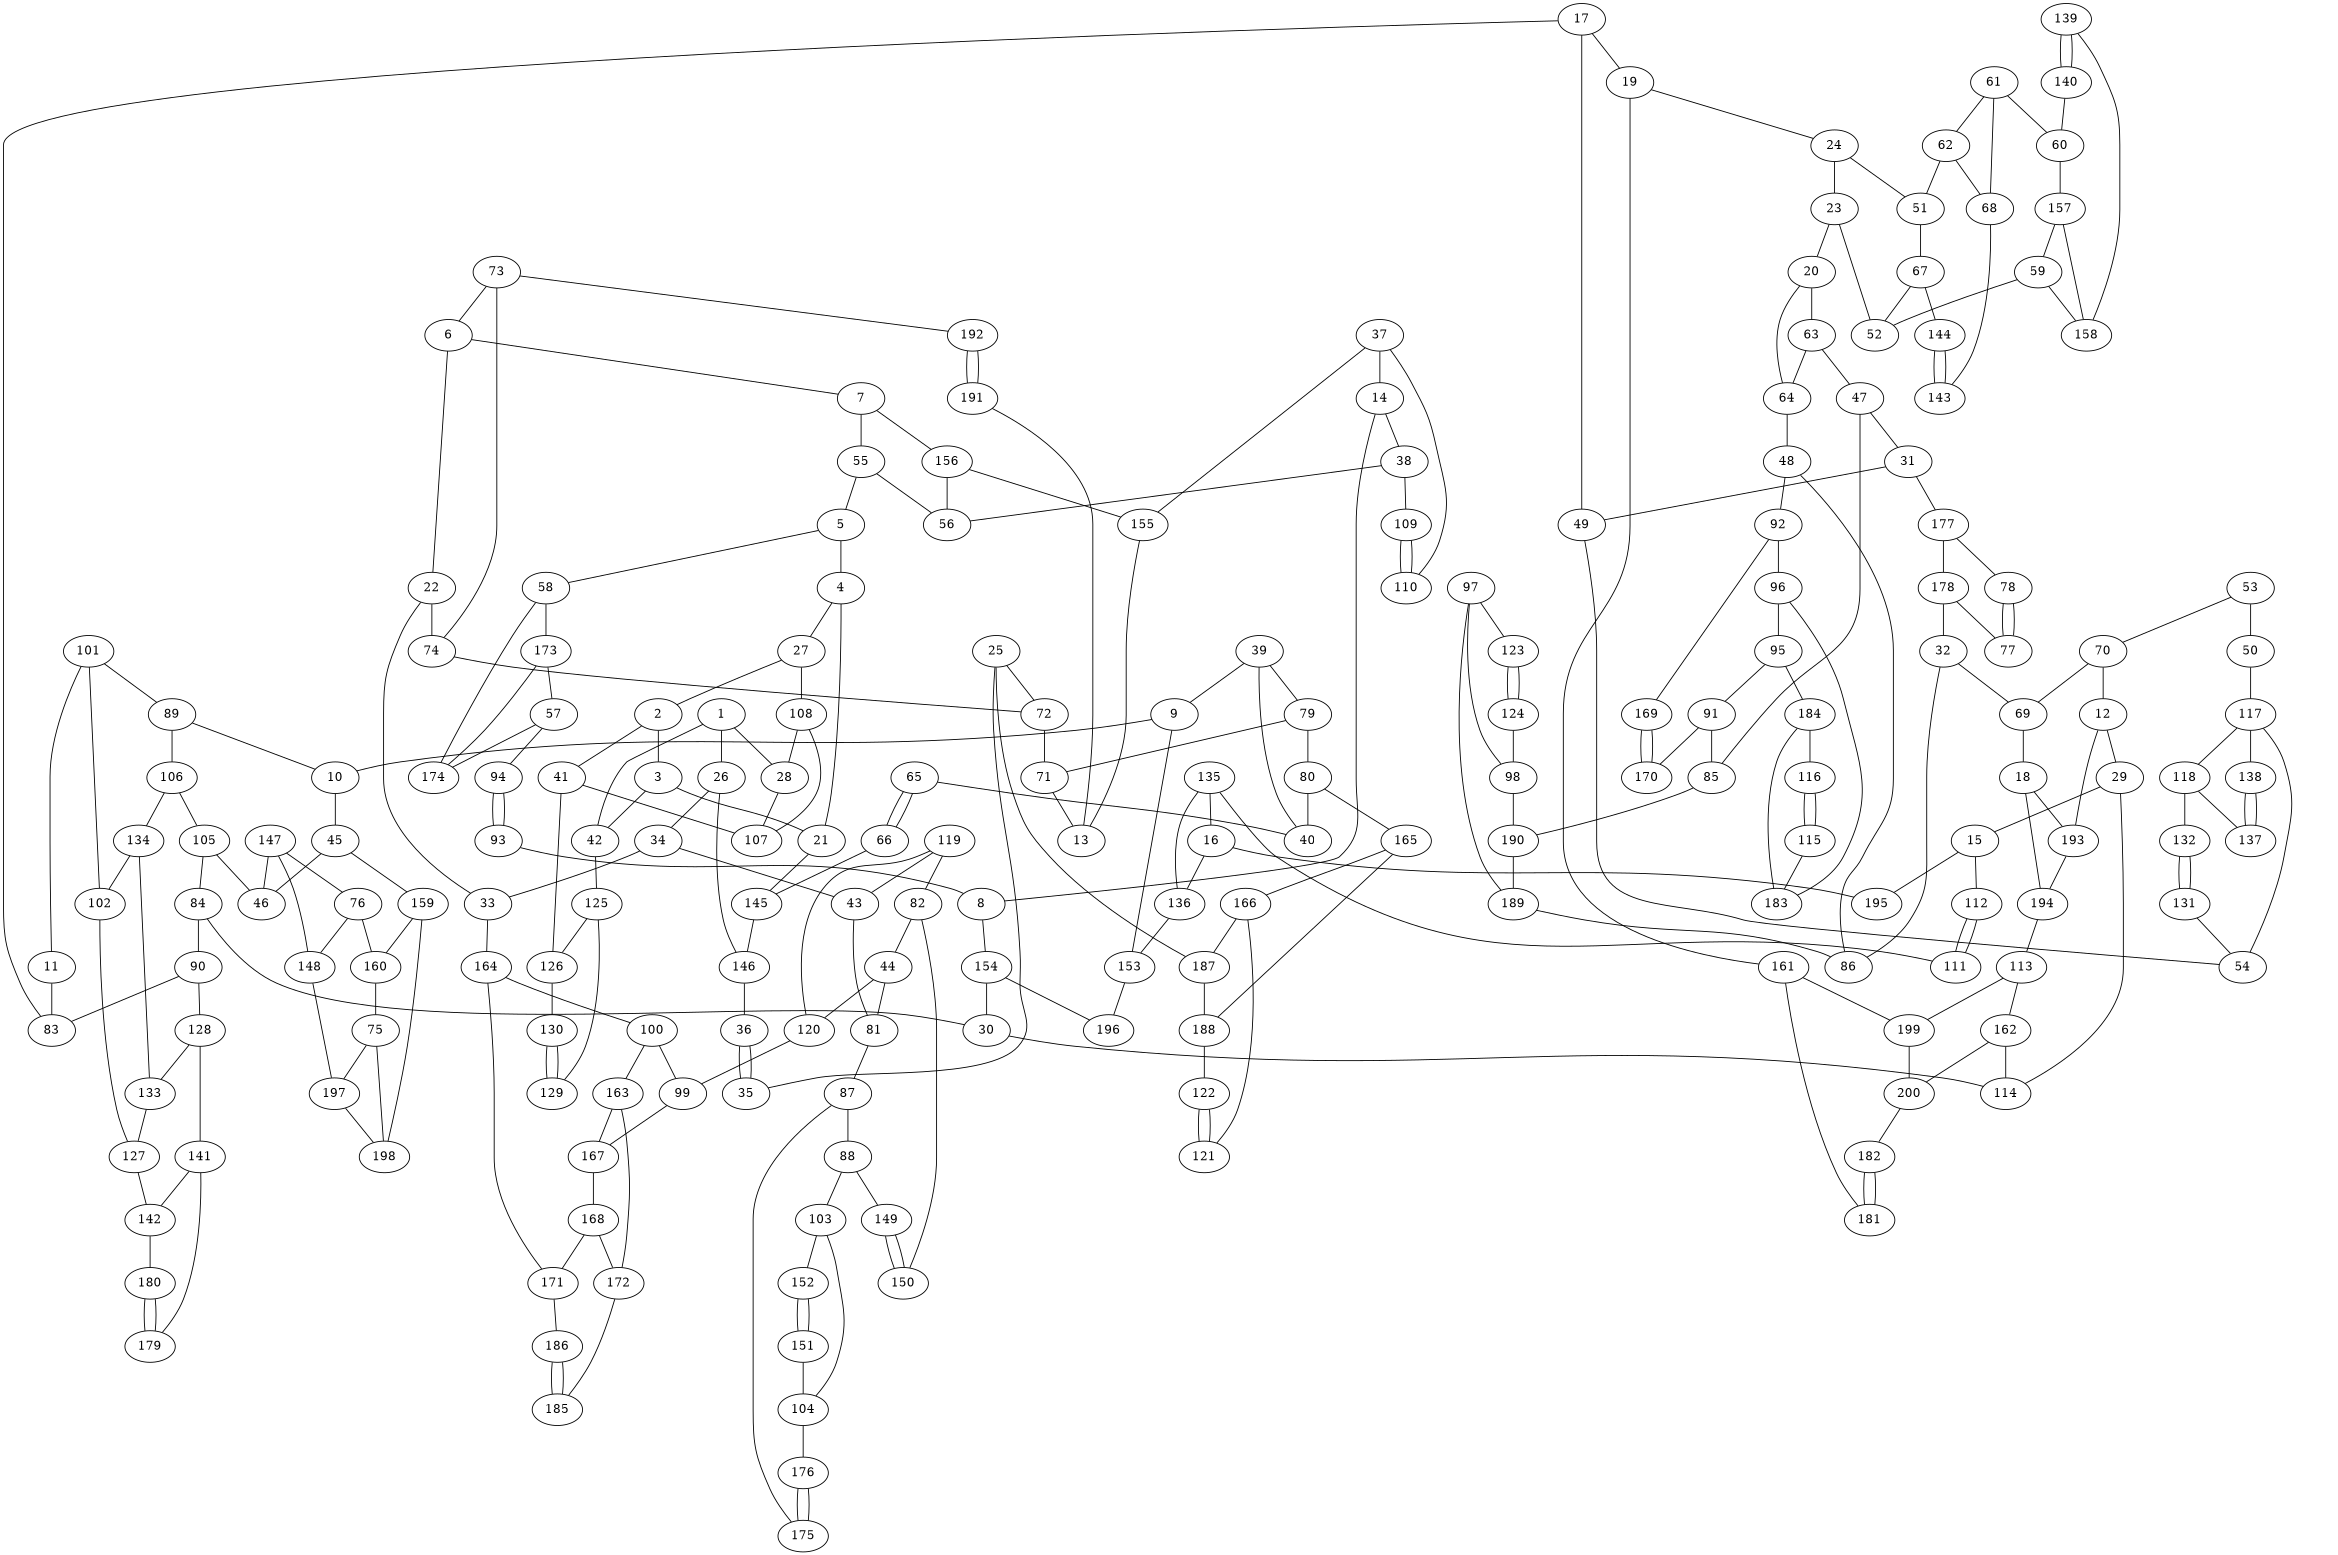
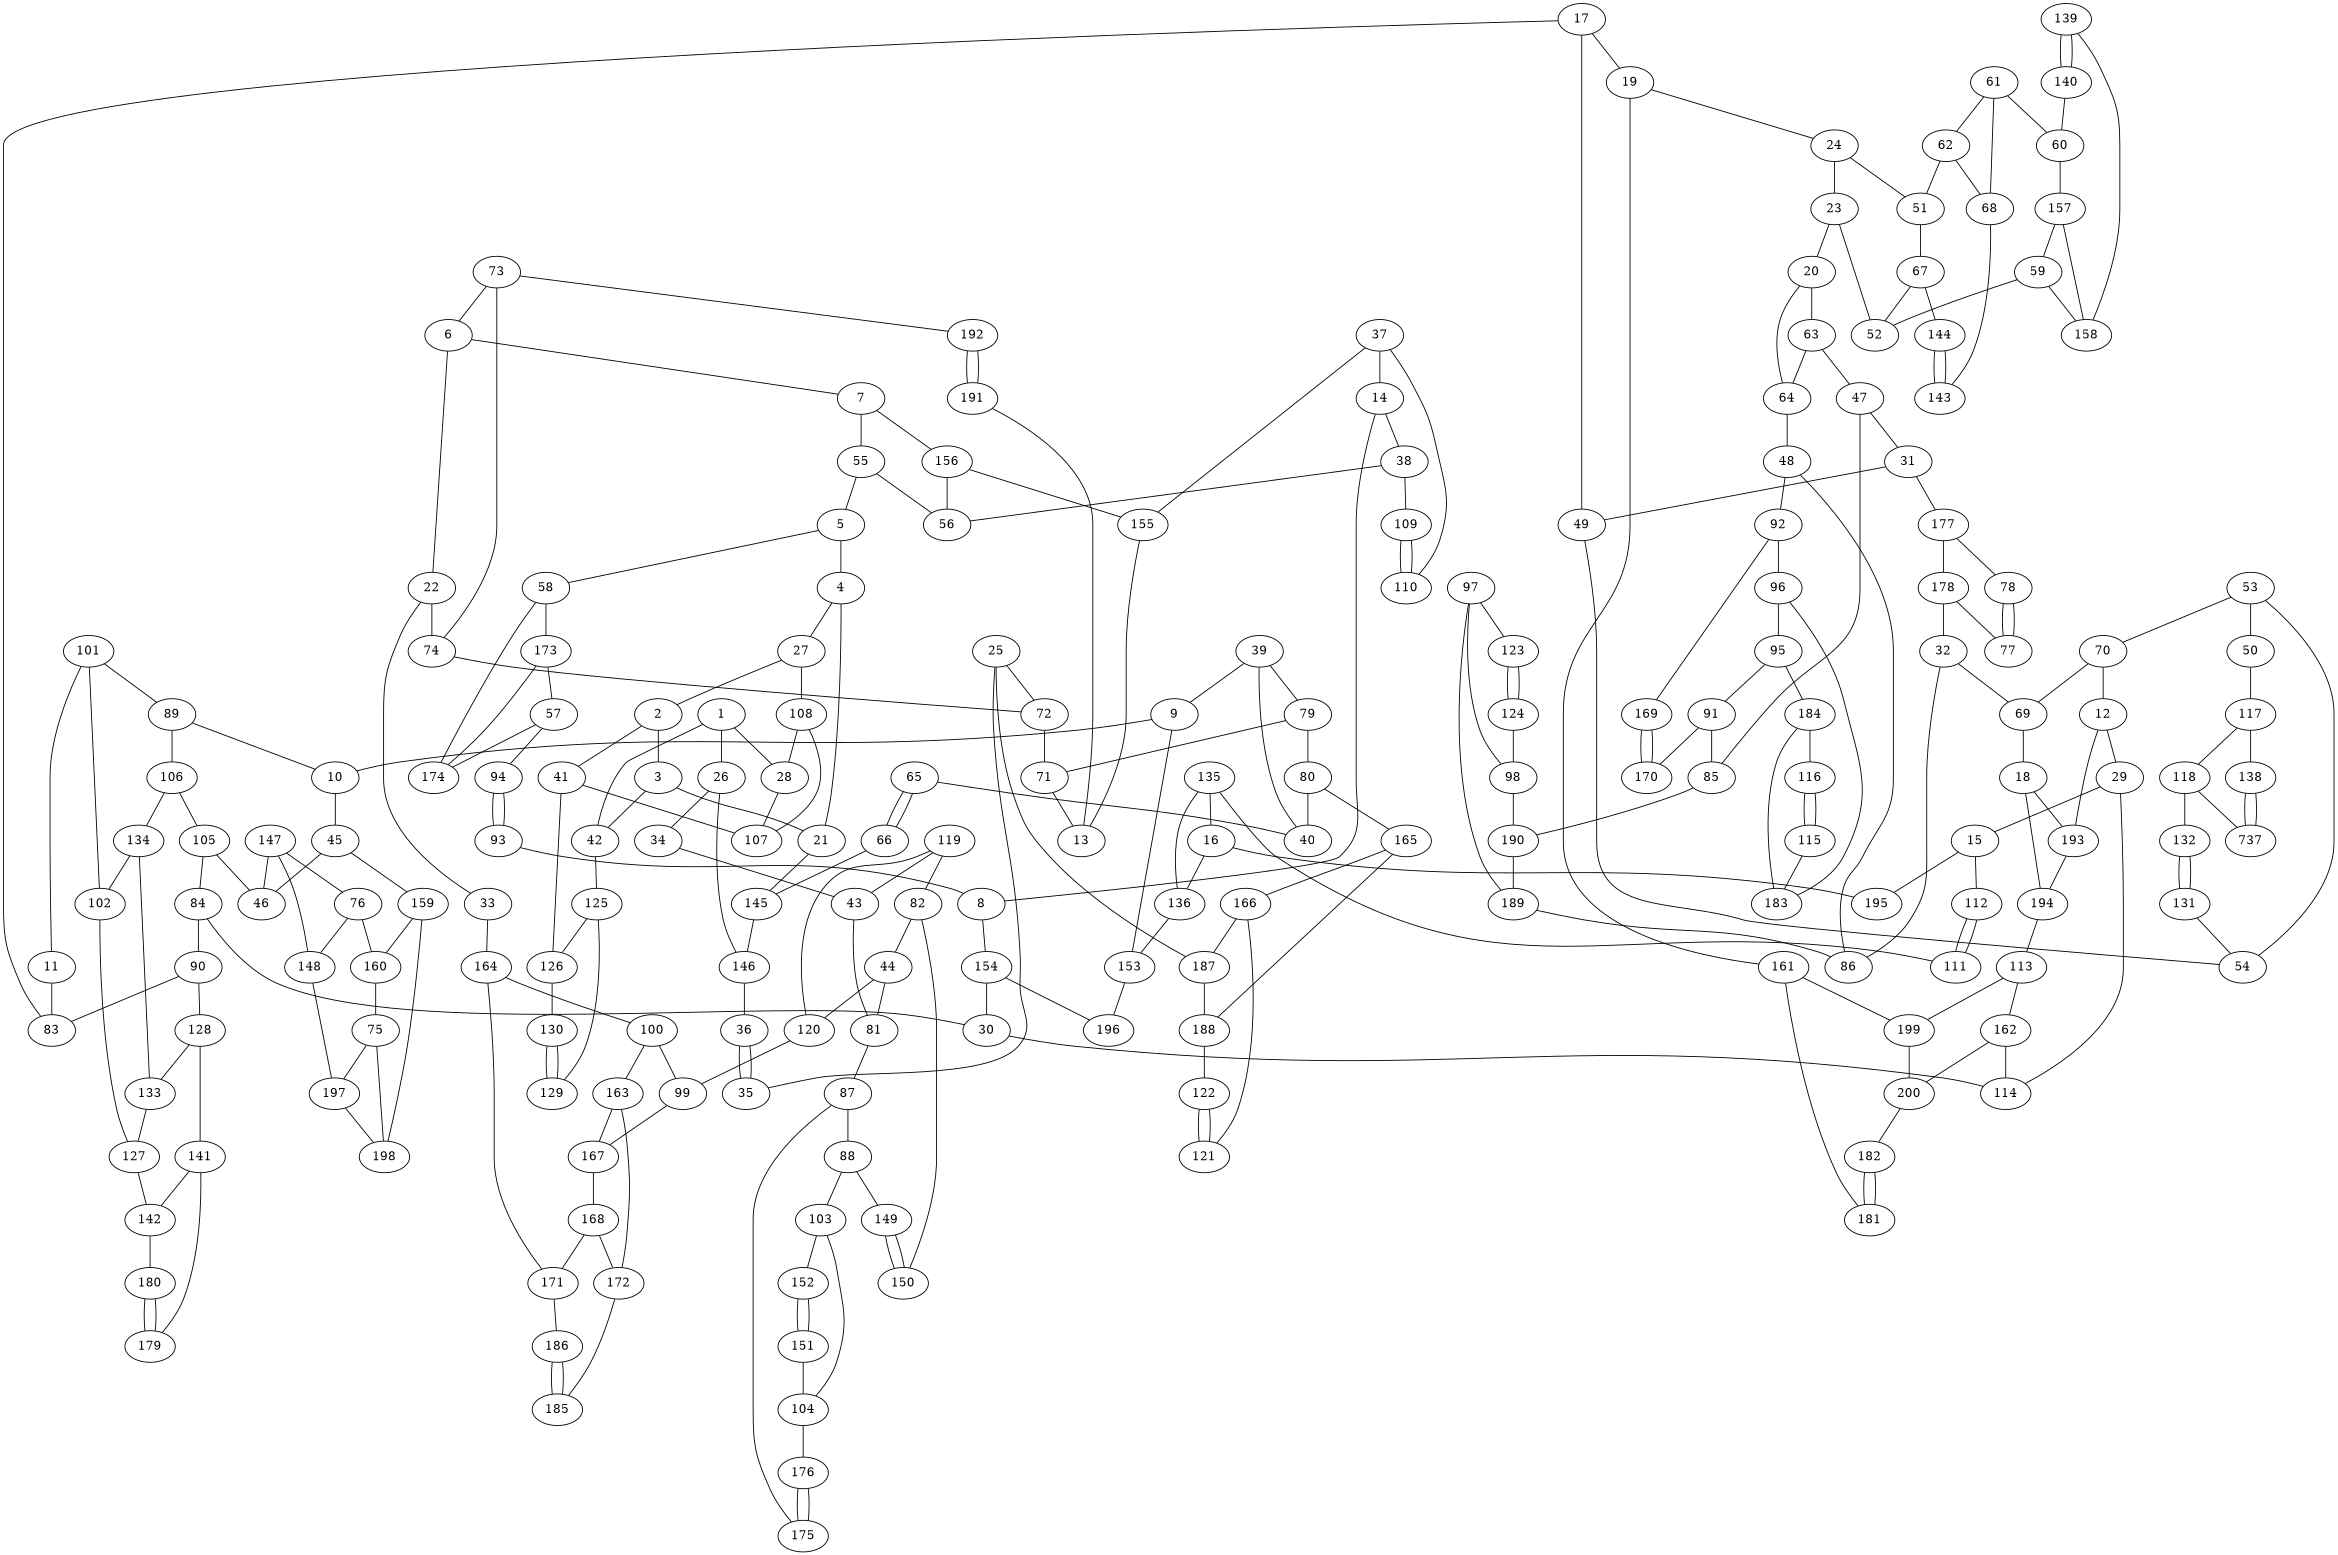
(2287, 840) -> (2334, 780)
(2251, 841) -> (2251, 841)
(575, 876) -> none
